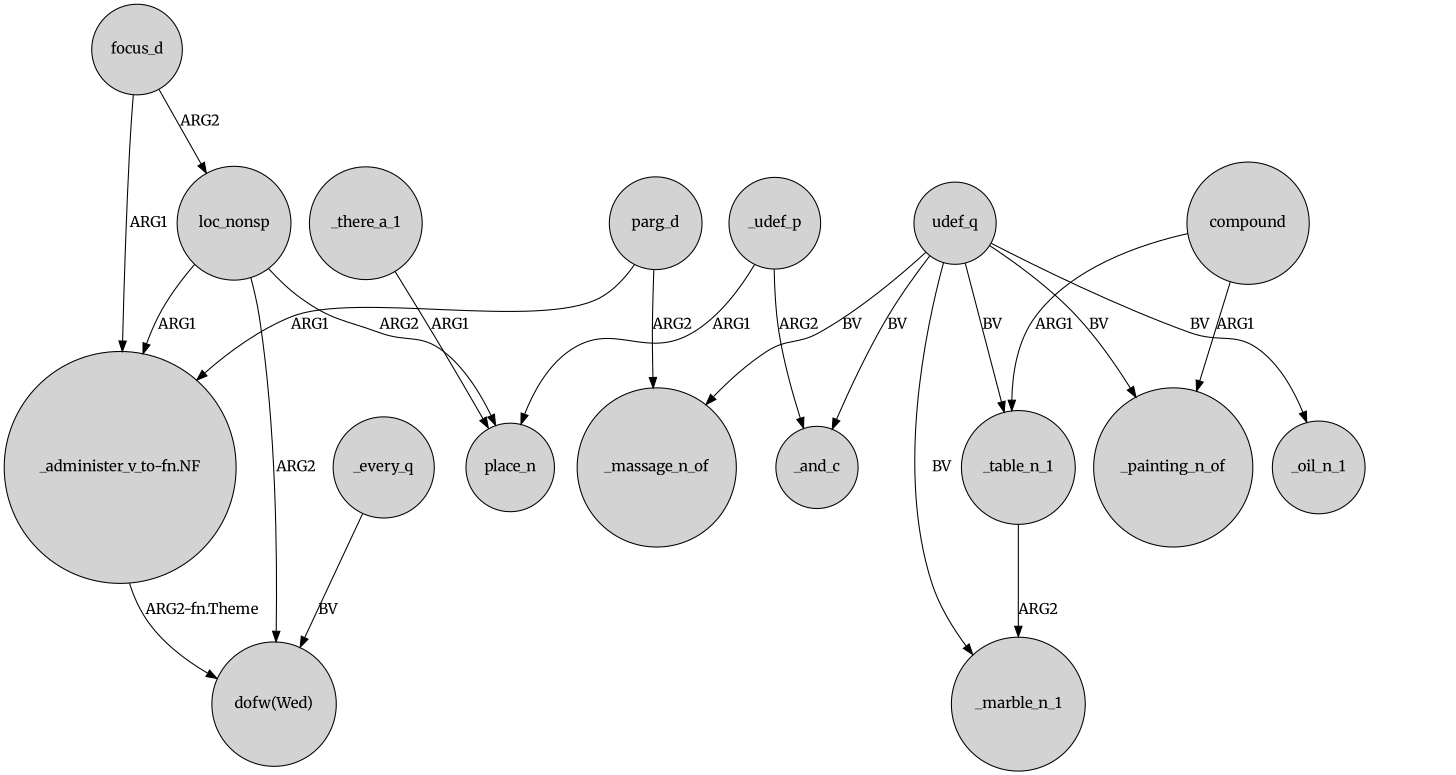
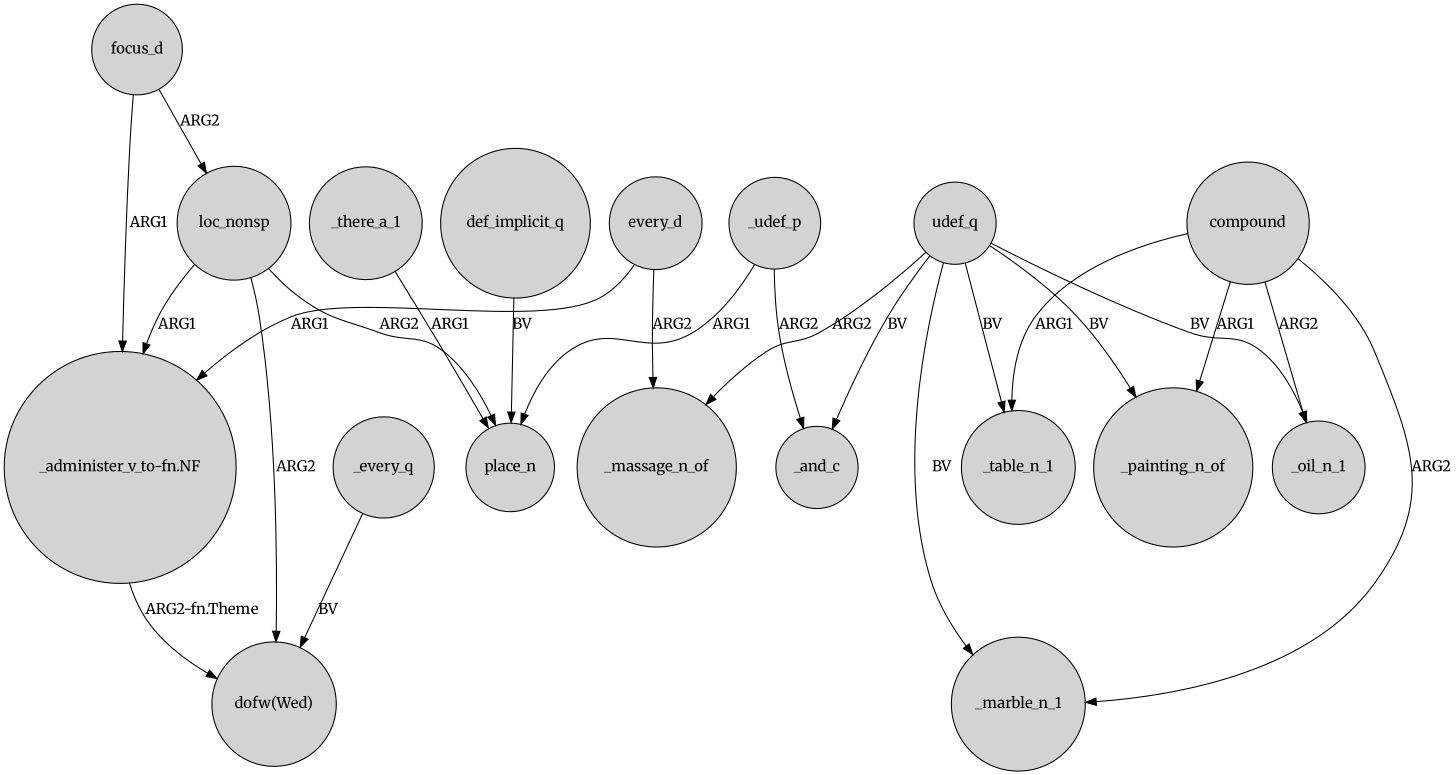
none -> (515, 223)
(656, 223) -> (656, 223)
(852, 325) -> (852, 325)
none -> (1284, 347)
(1018, 575) -> (1390, 559)
